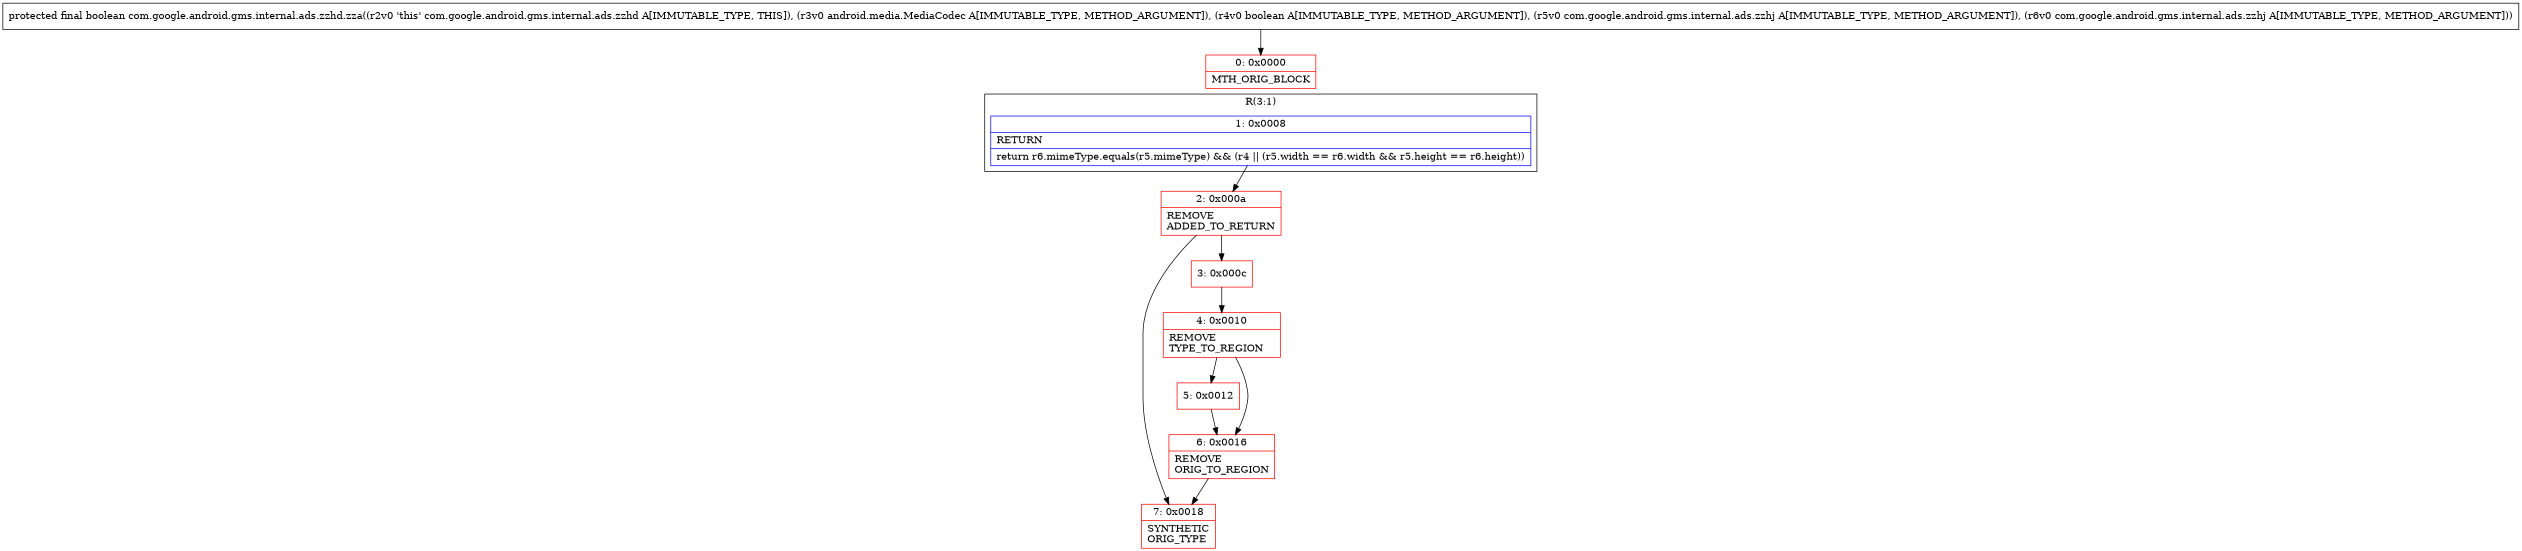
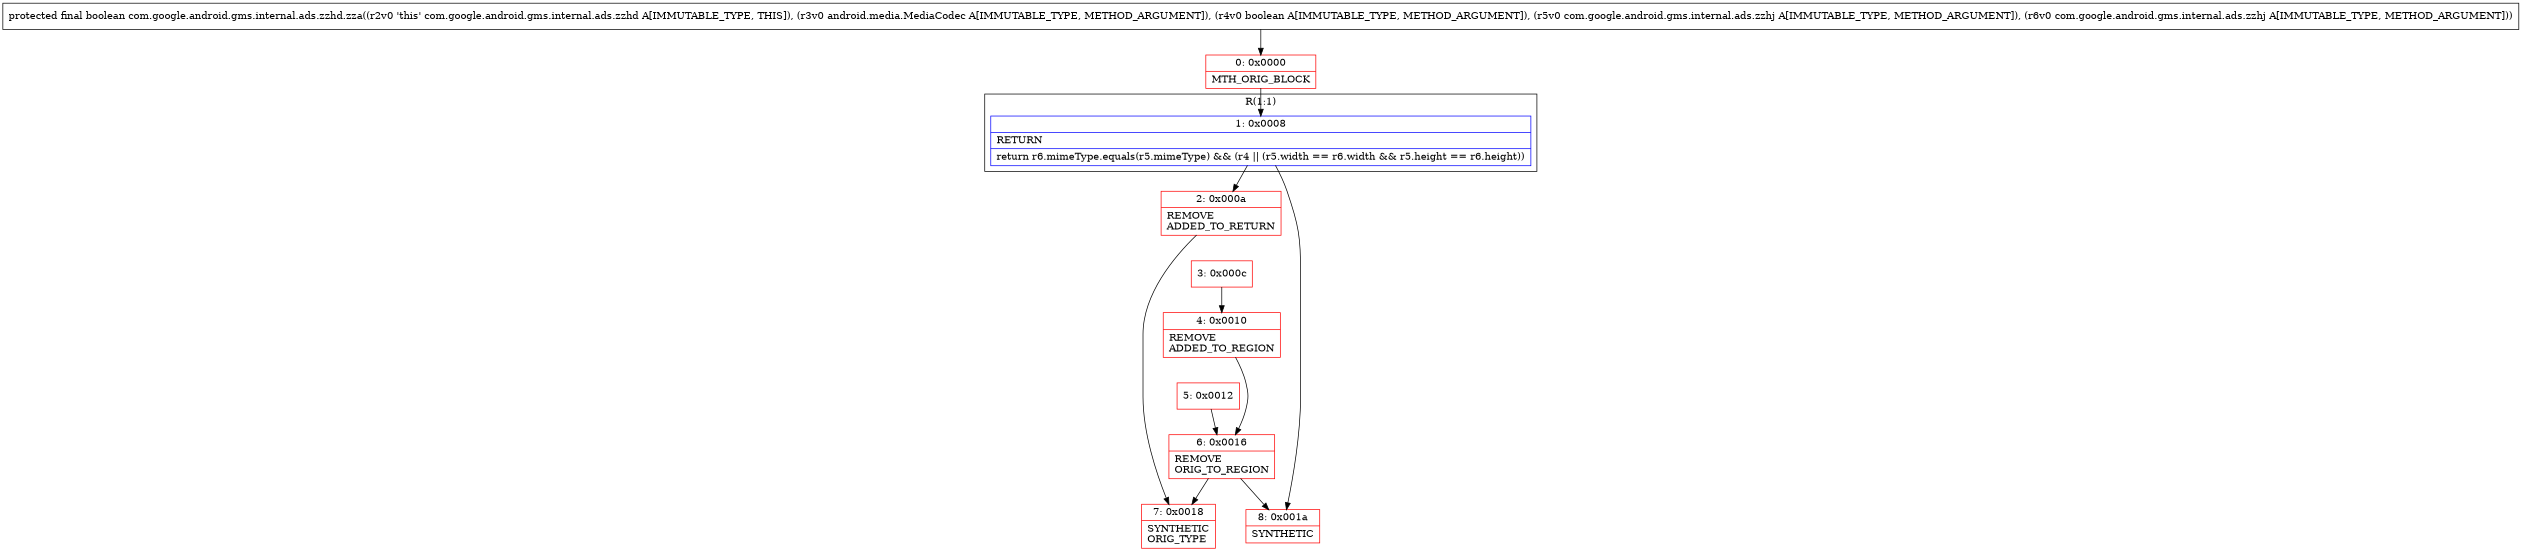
none -> (1261, 99)
(1261, 102) -> (1261, 102)
(1221, 244) -> none
(1216, 348) -> (1222, 348)
(1215, 367) -> none
none -> (1283, 526)
